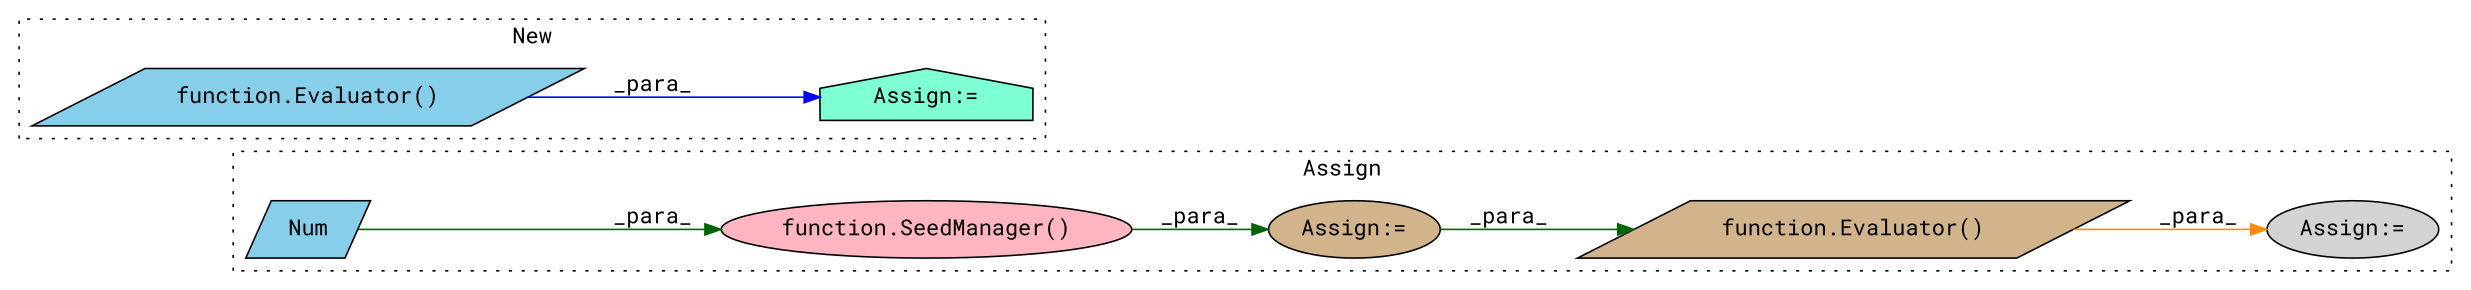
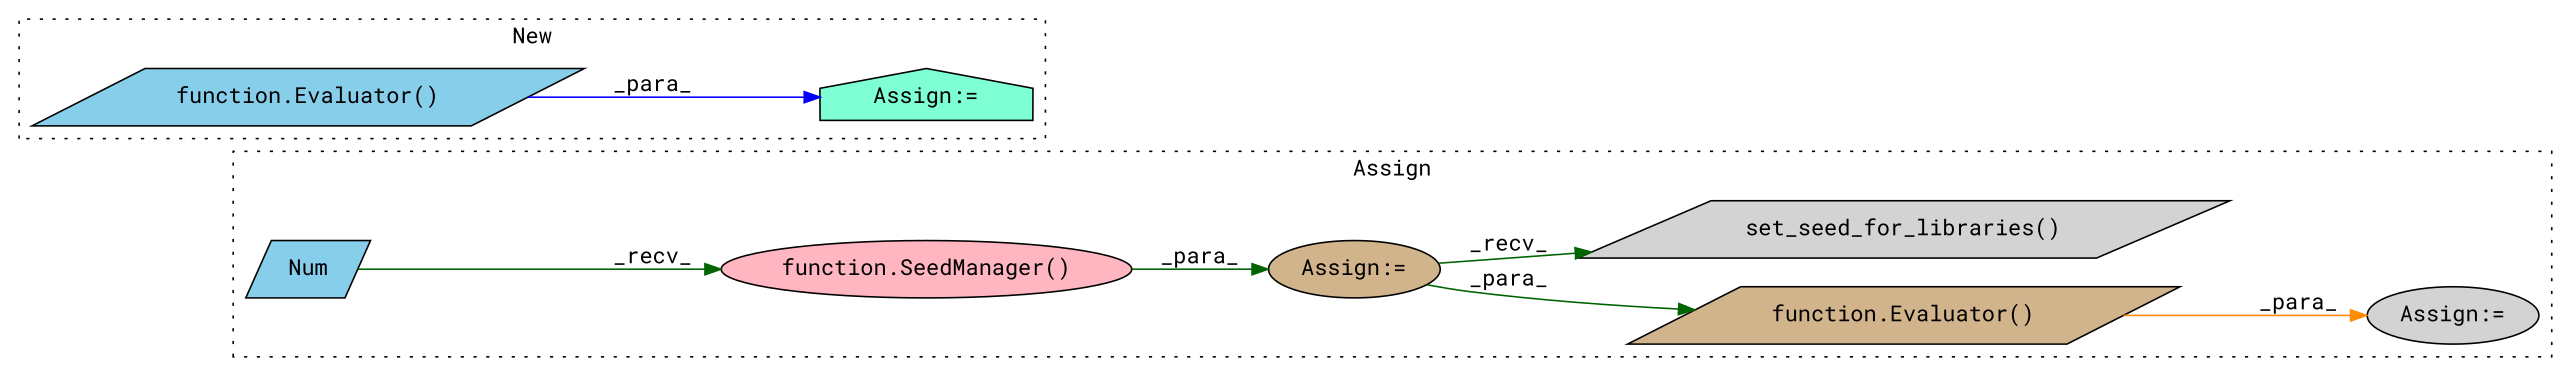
(653, 217) -> (653, 257)
none -> (1904, 229)
